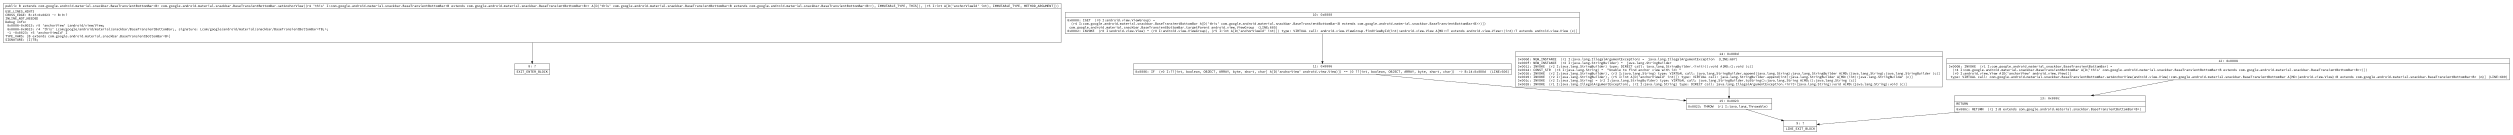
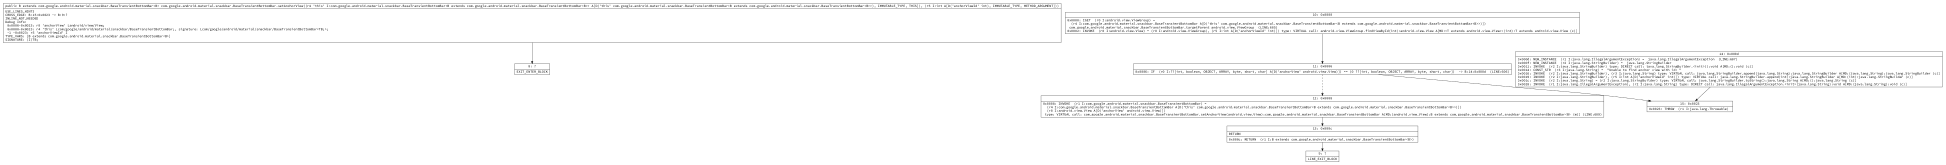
none -> (1322, 84)
(1764, 115) -> none
